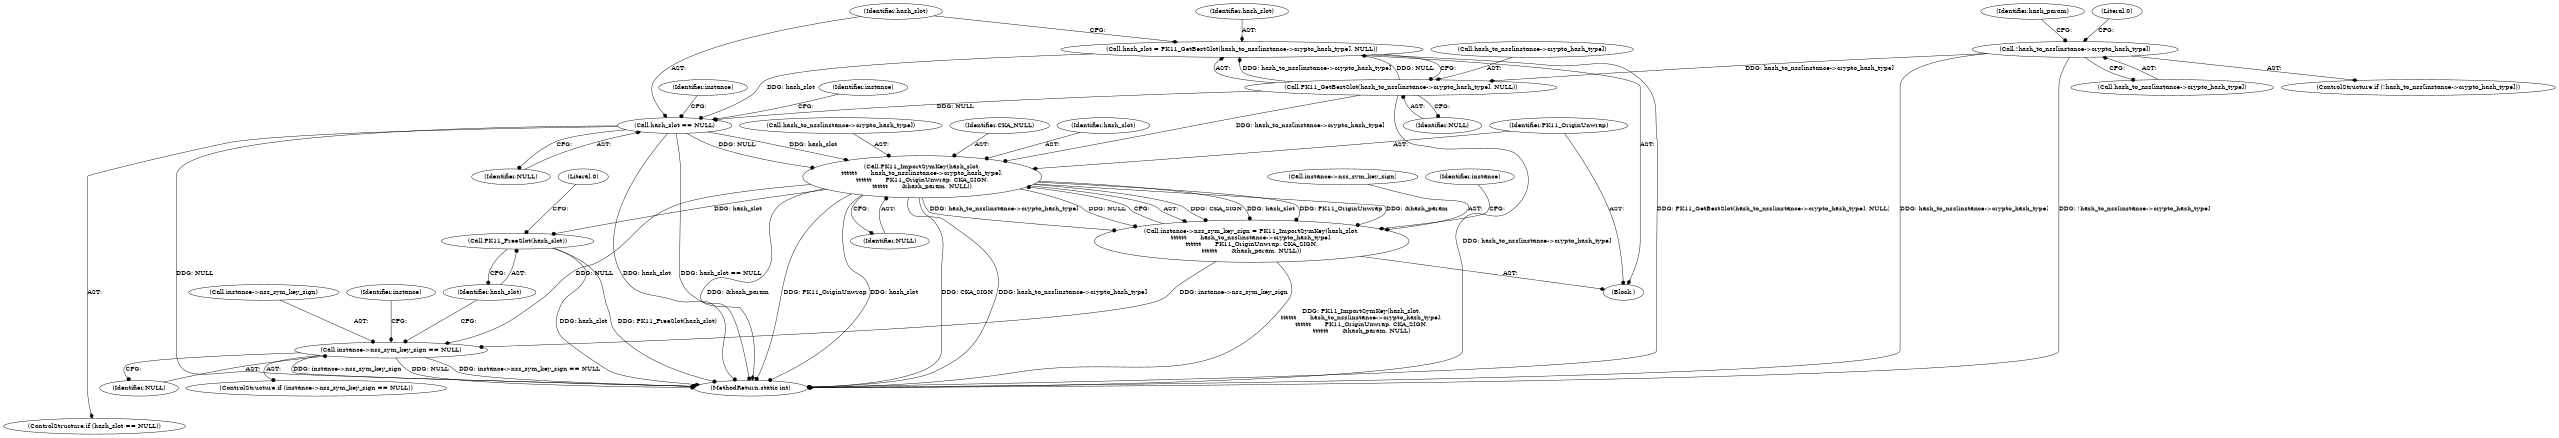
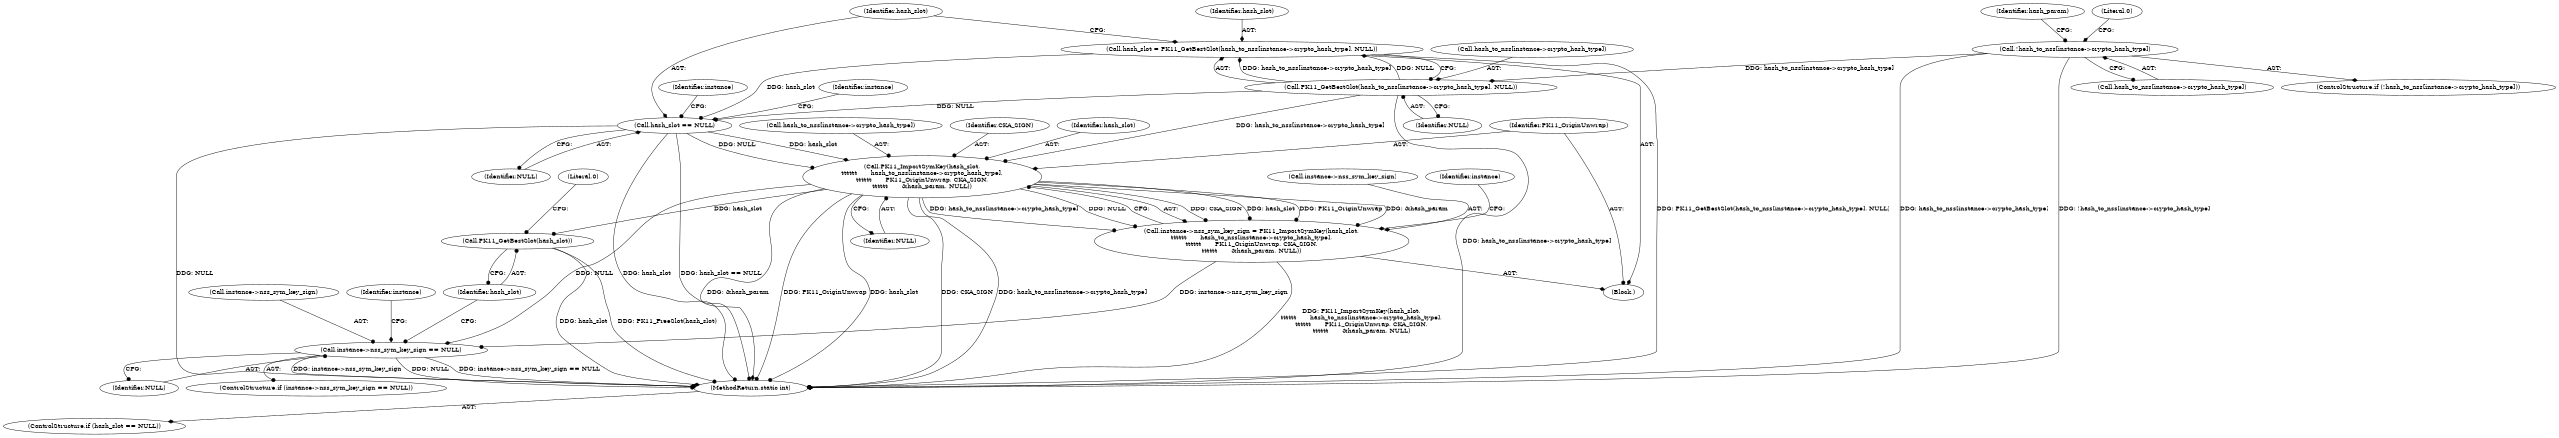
(1000, 126) -> (1000, 126)
(232, 142) -> (436, 406)
(518, 241) -> (518, 241)
